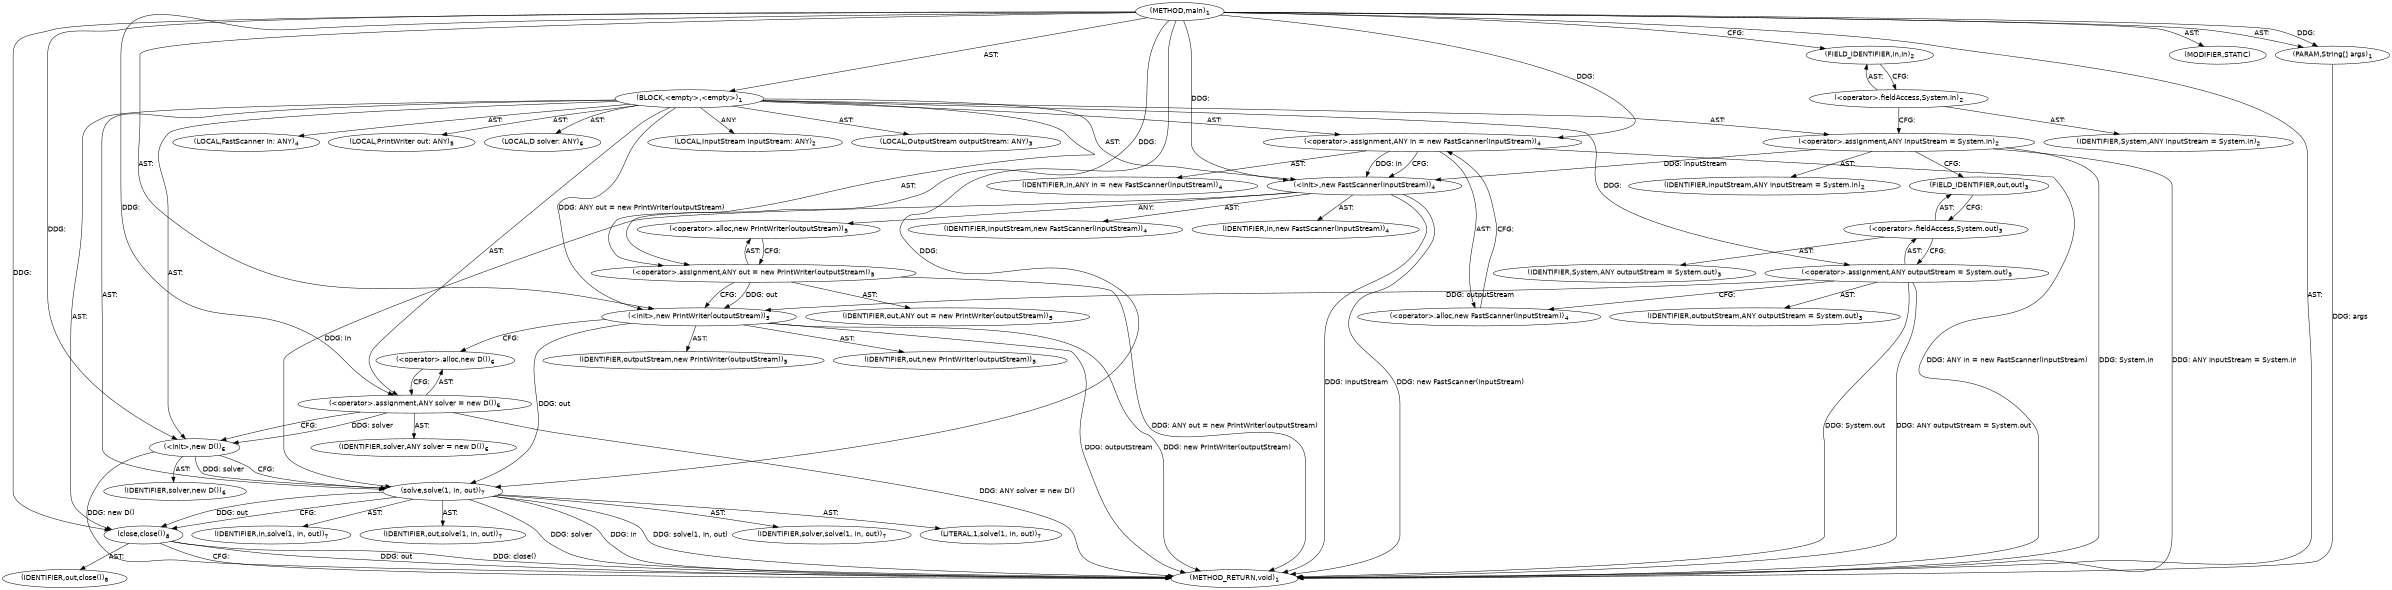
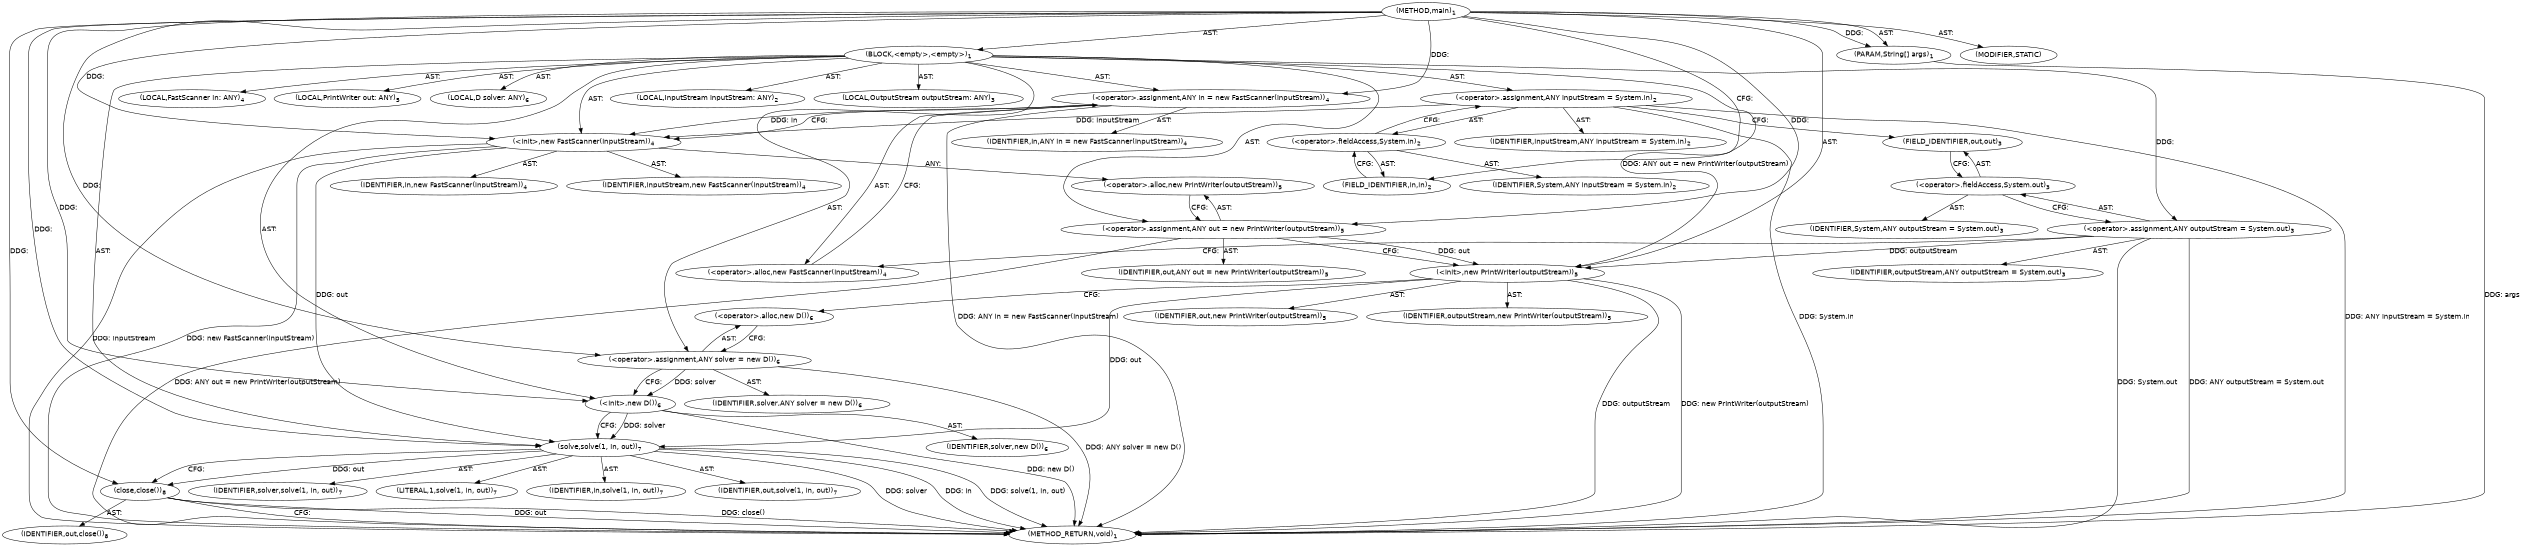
(163, 111) -> none
none -> (1458, 120)
(730, 121) -> (835, 77)
(2308, 299) -> none
(338, 339) -> (332, 295)
